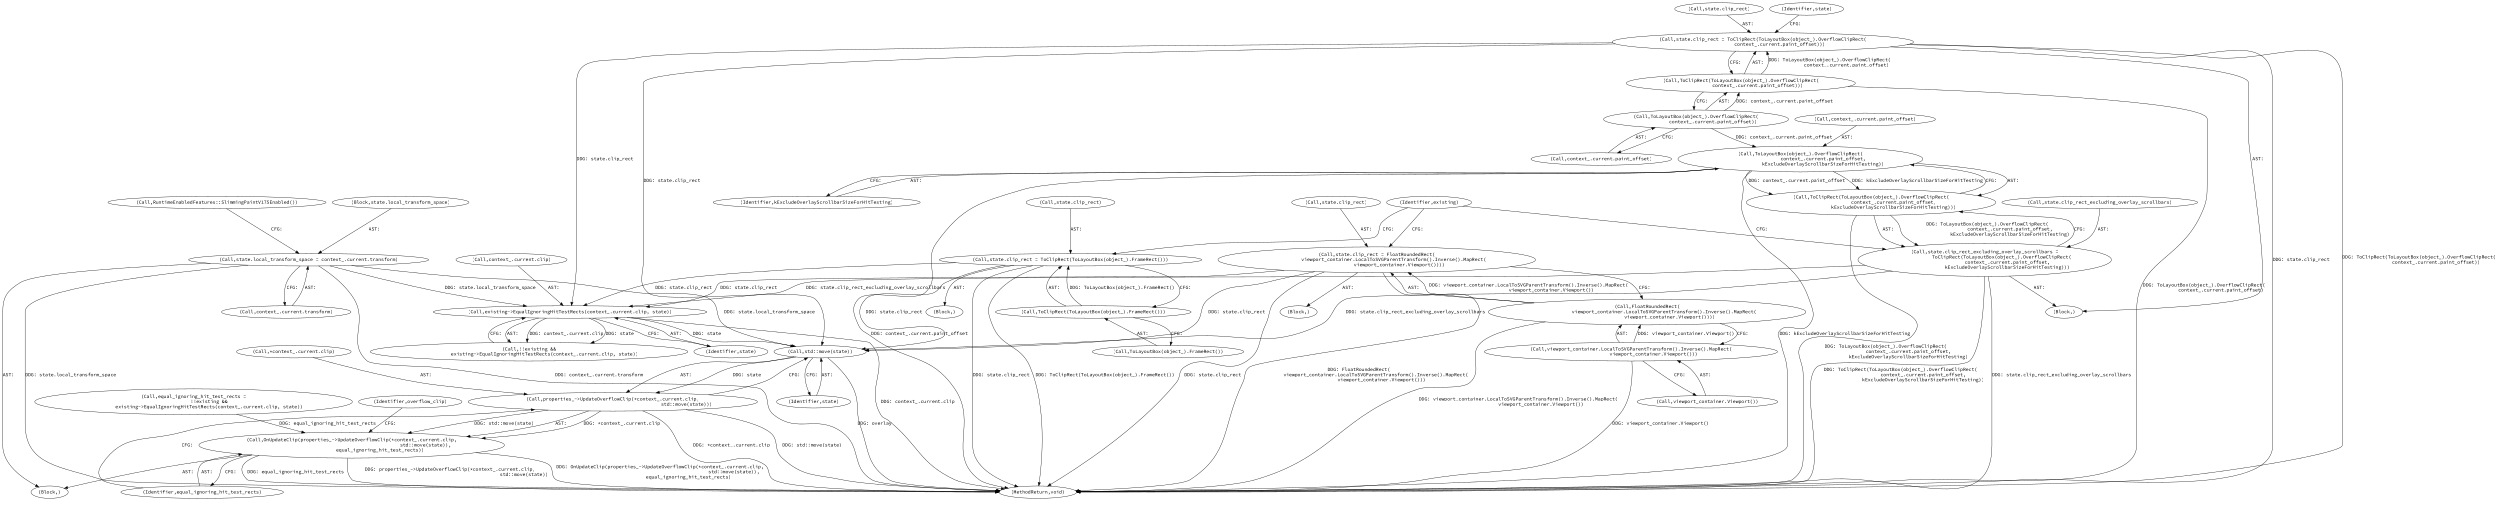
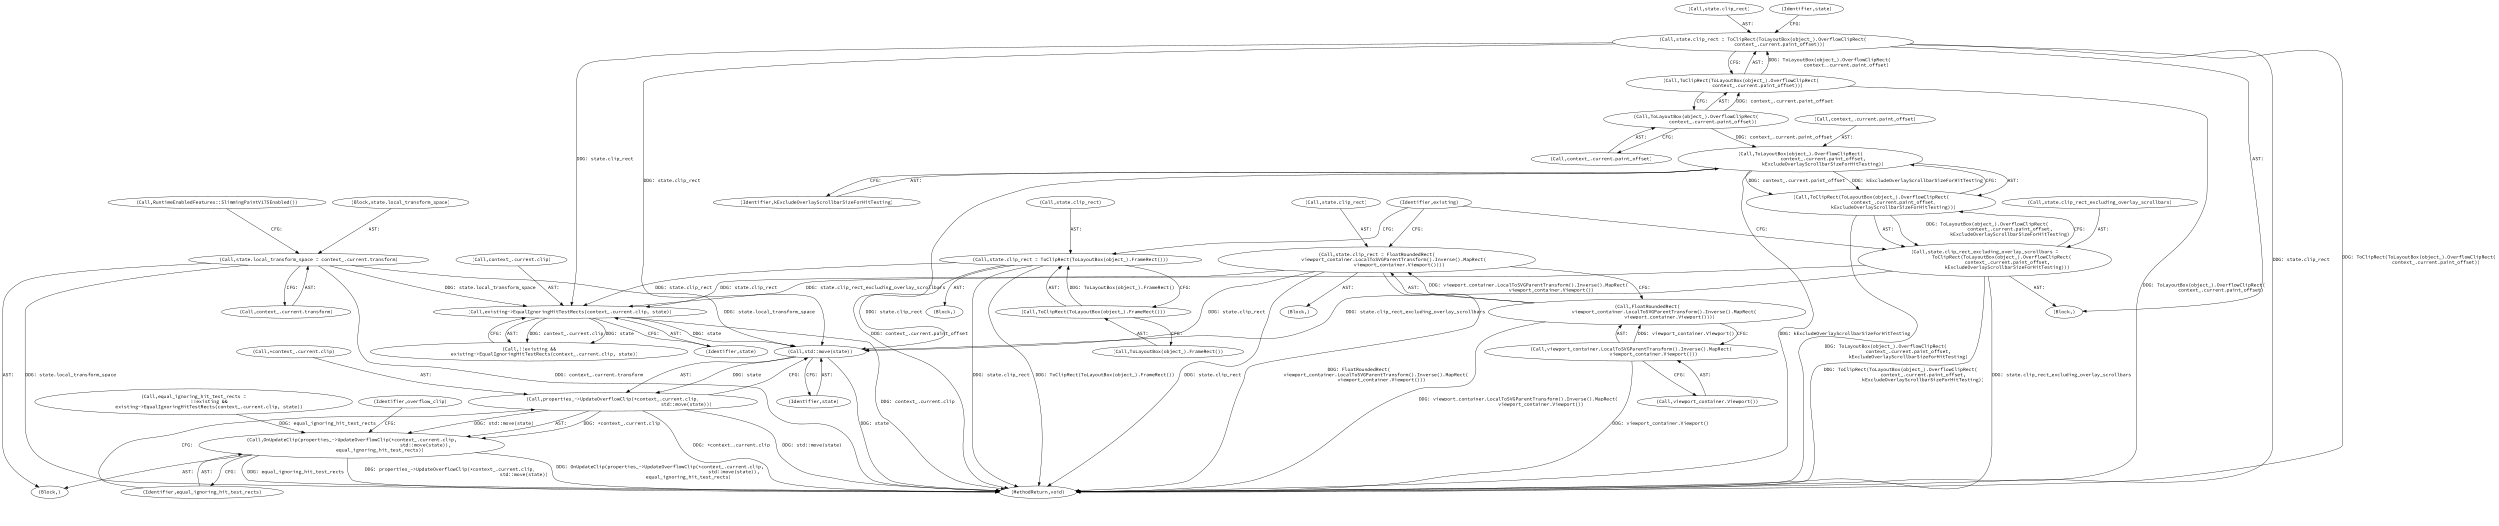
(875, 423) -> (875, 423)
